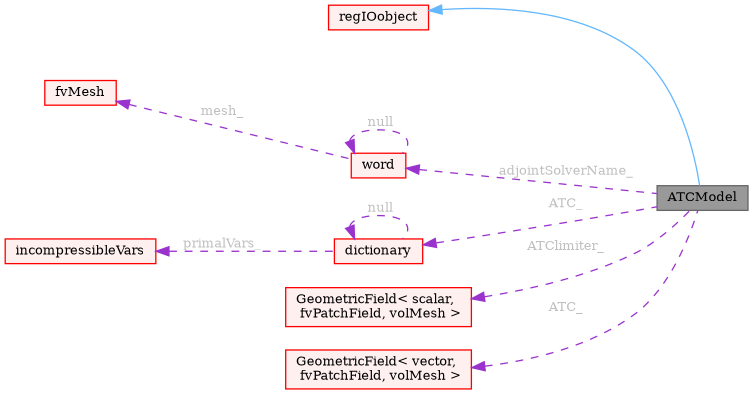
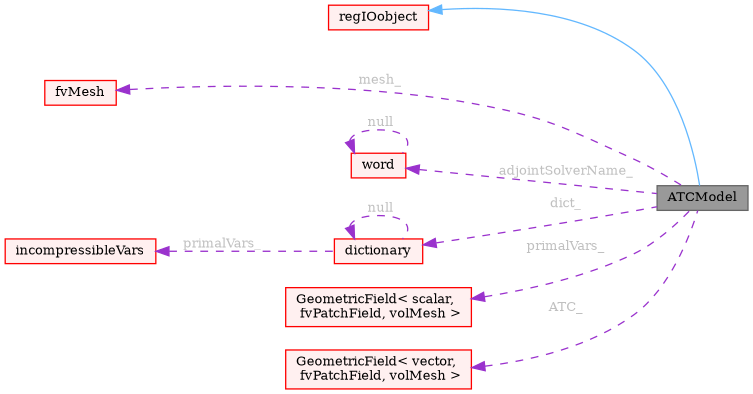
(240, 132) -> (414, 95)
(564, 204) -> (564, 204)
(564, 247) -> (564, 247)
